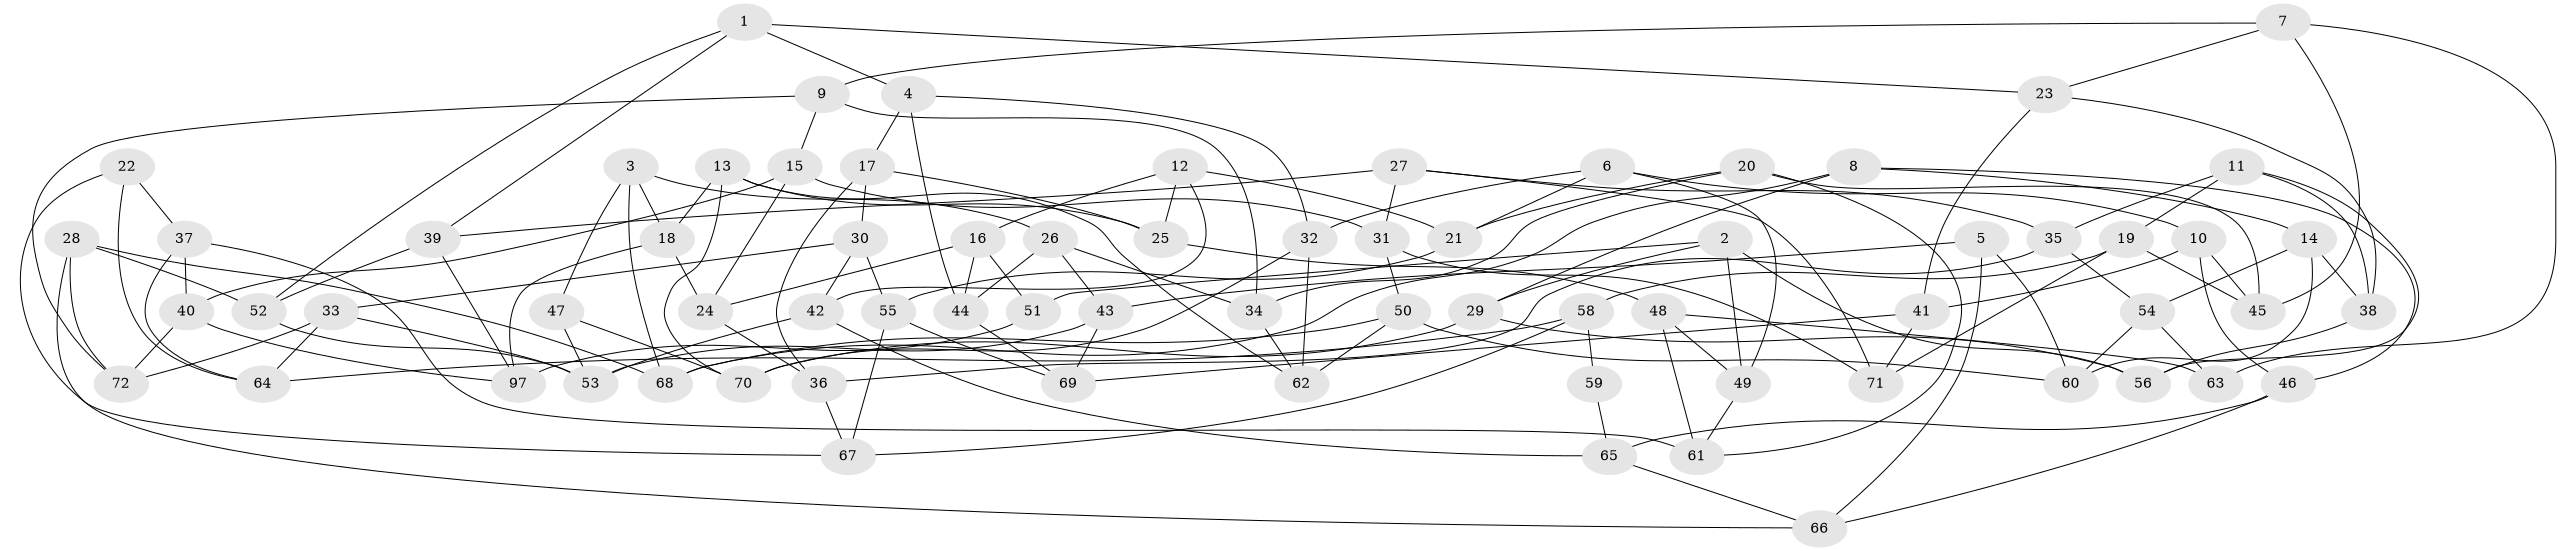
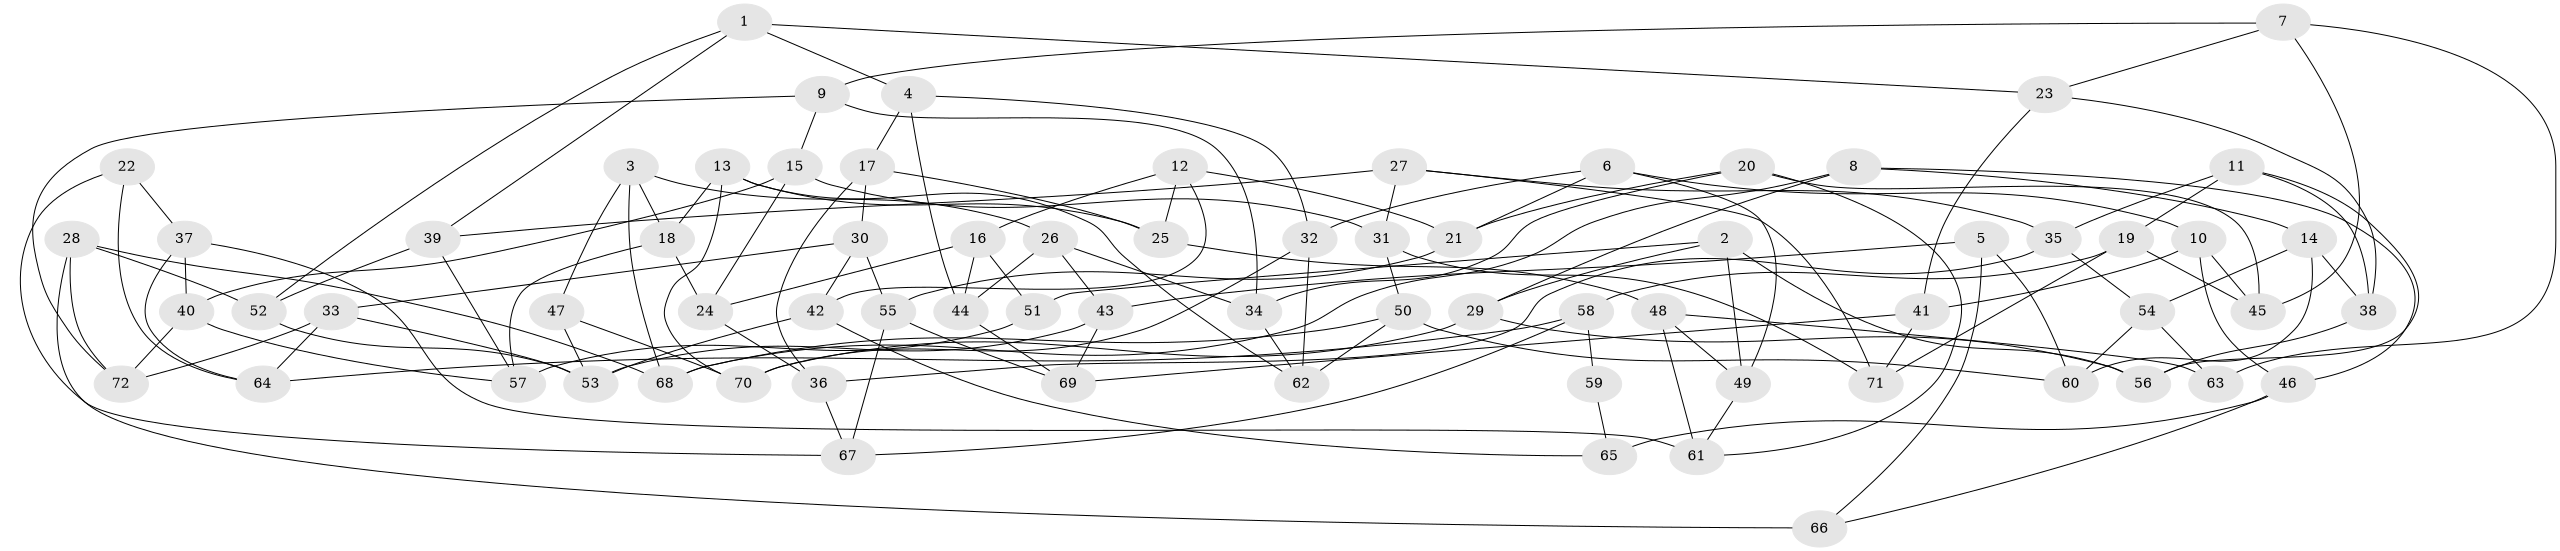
(519, 384) -> (519, 384)
(1715, 493) -> none
